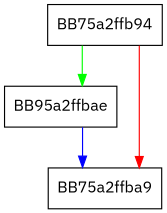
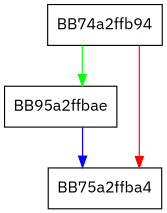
(105, 25) -> (105, 25)
(105, 188) -> (105, 188)
